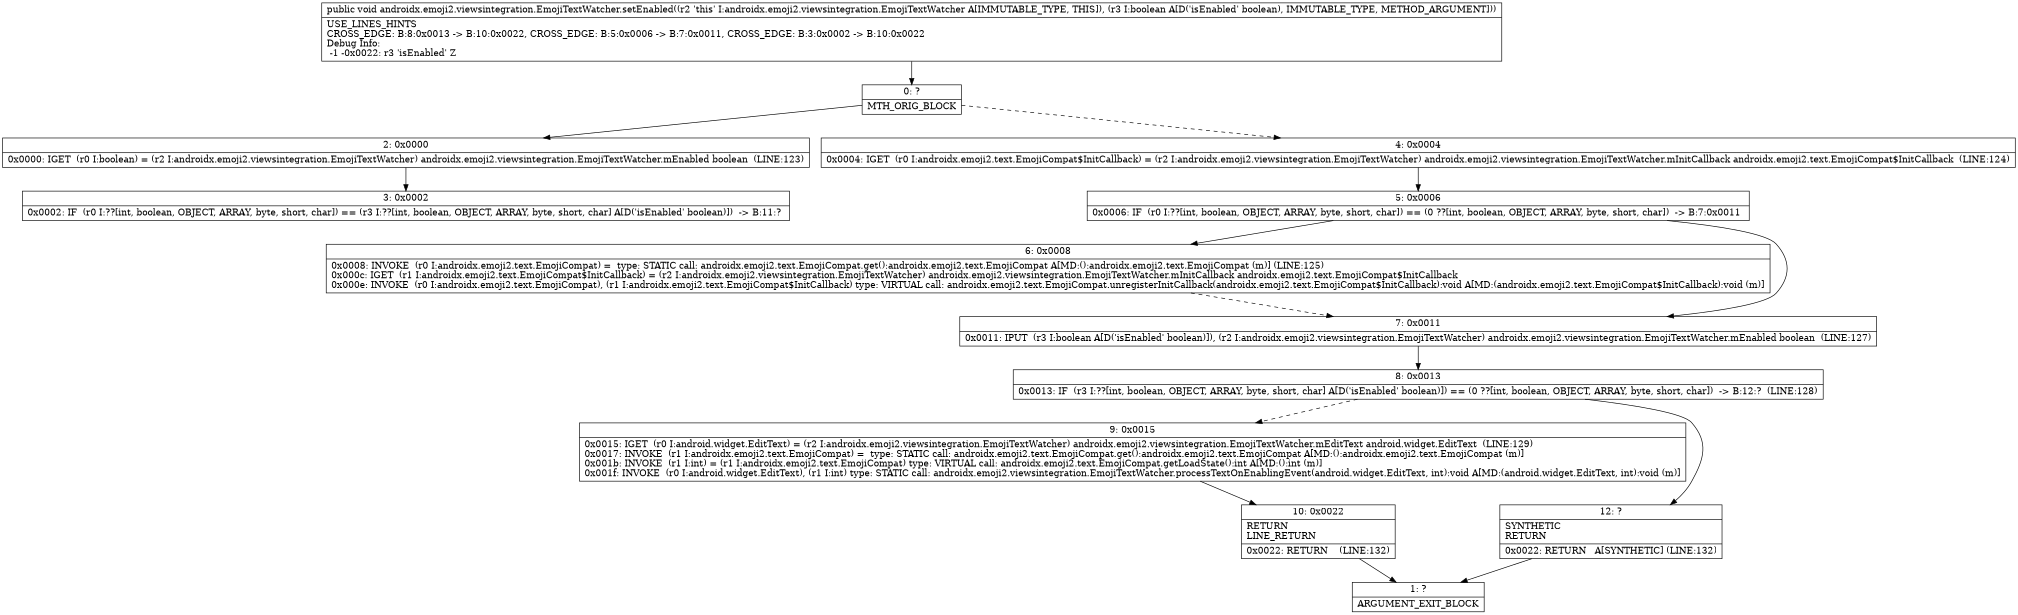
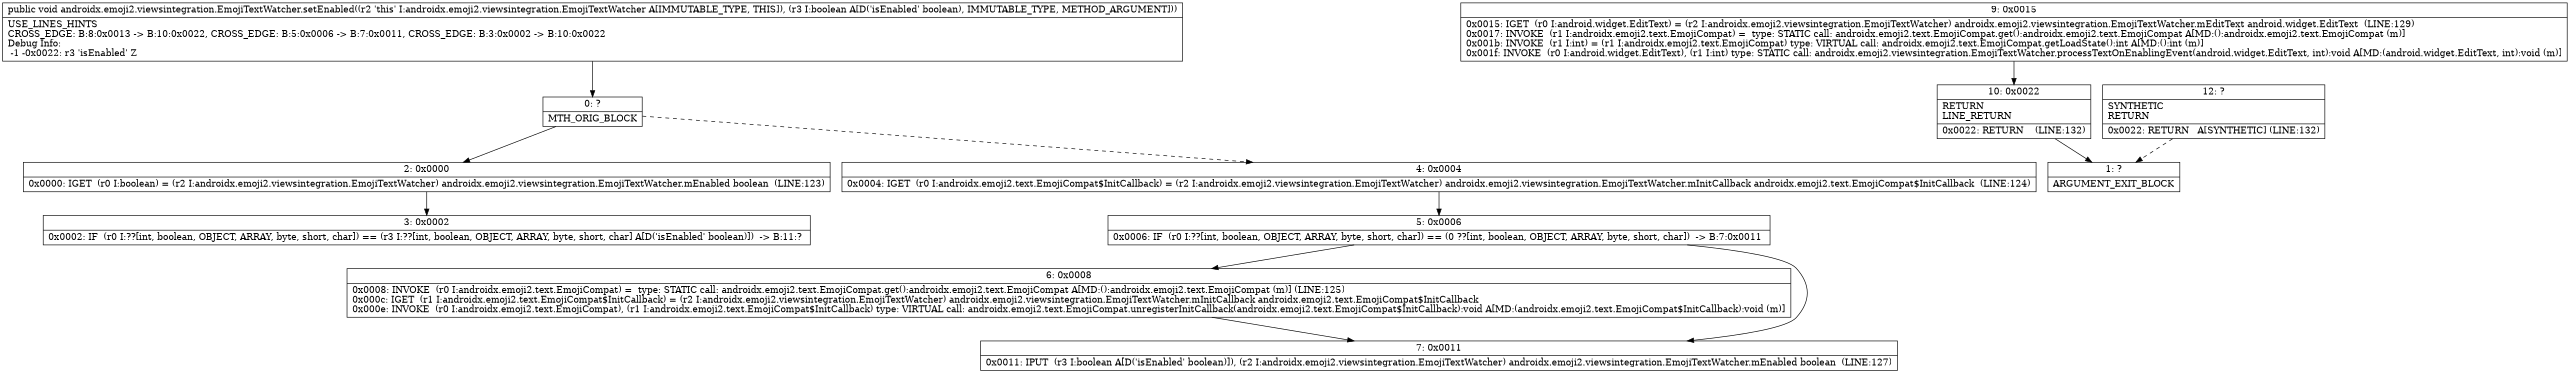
(1259, 304) -> (1280, 329)
(1418, 384) -> none
(1499, 569) -> (2157, 149)
